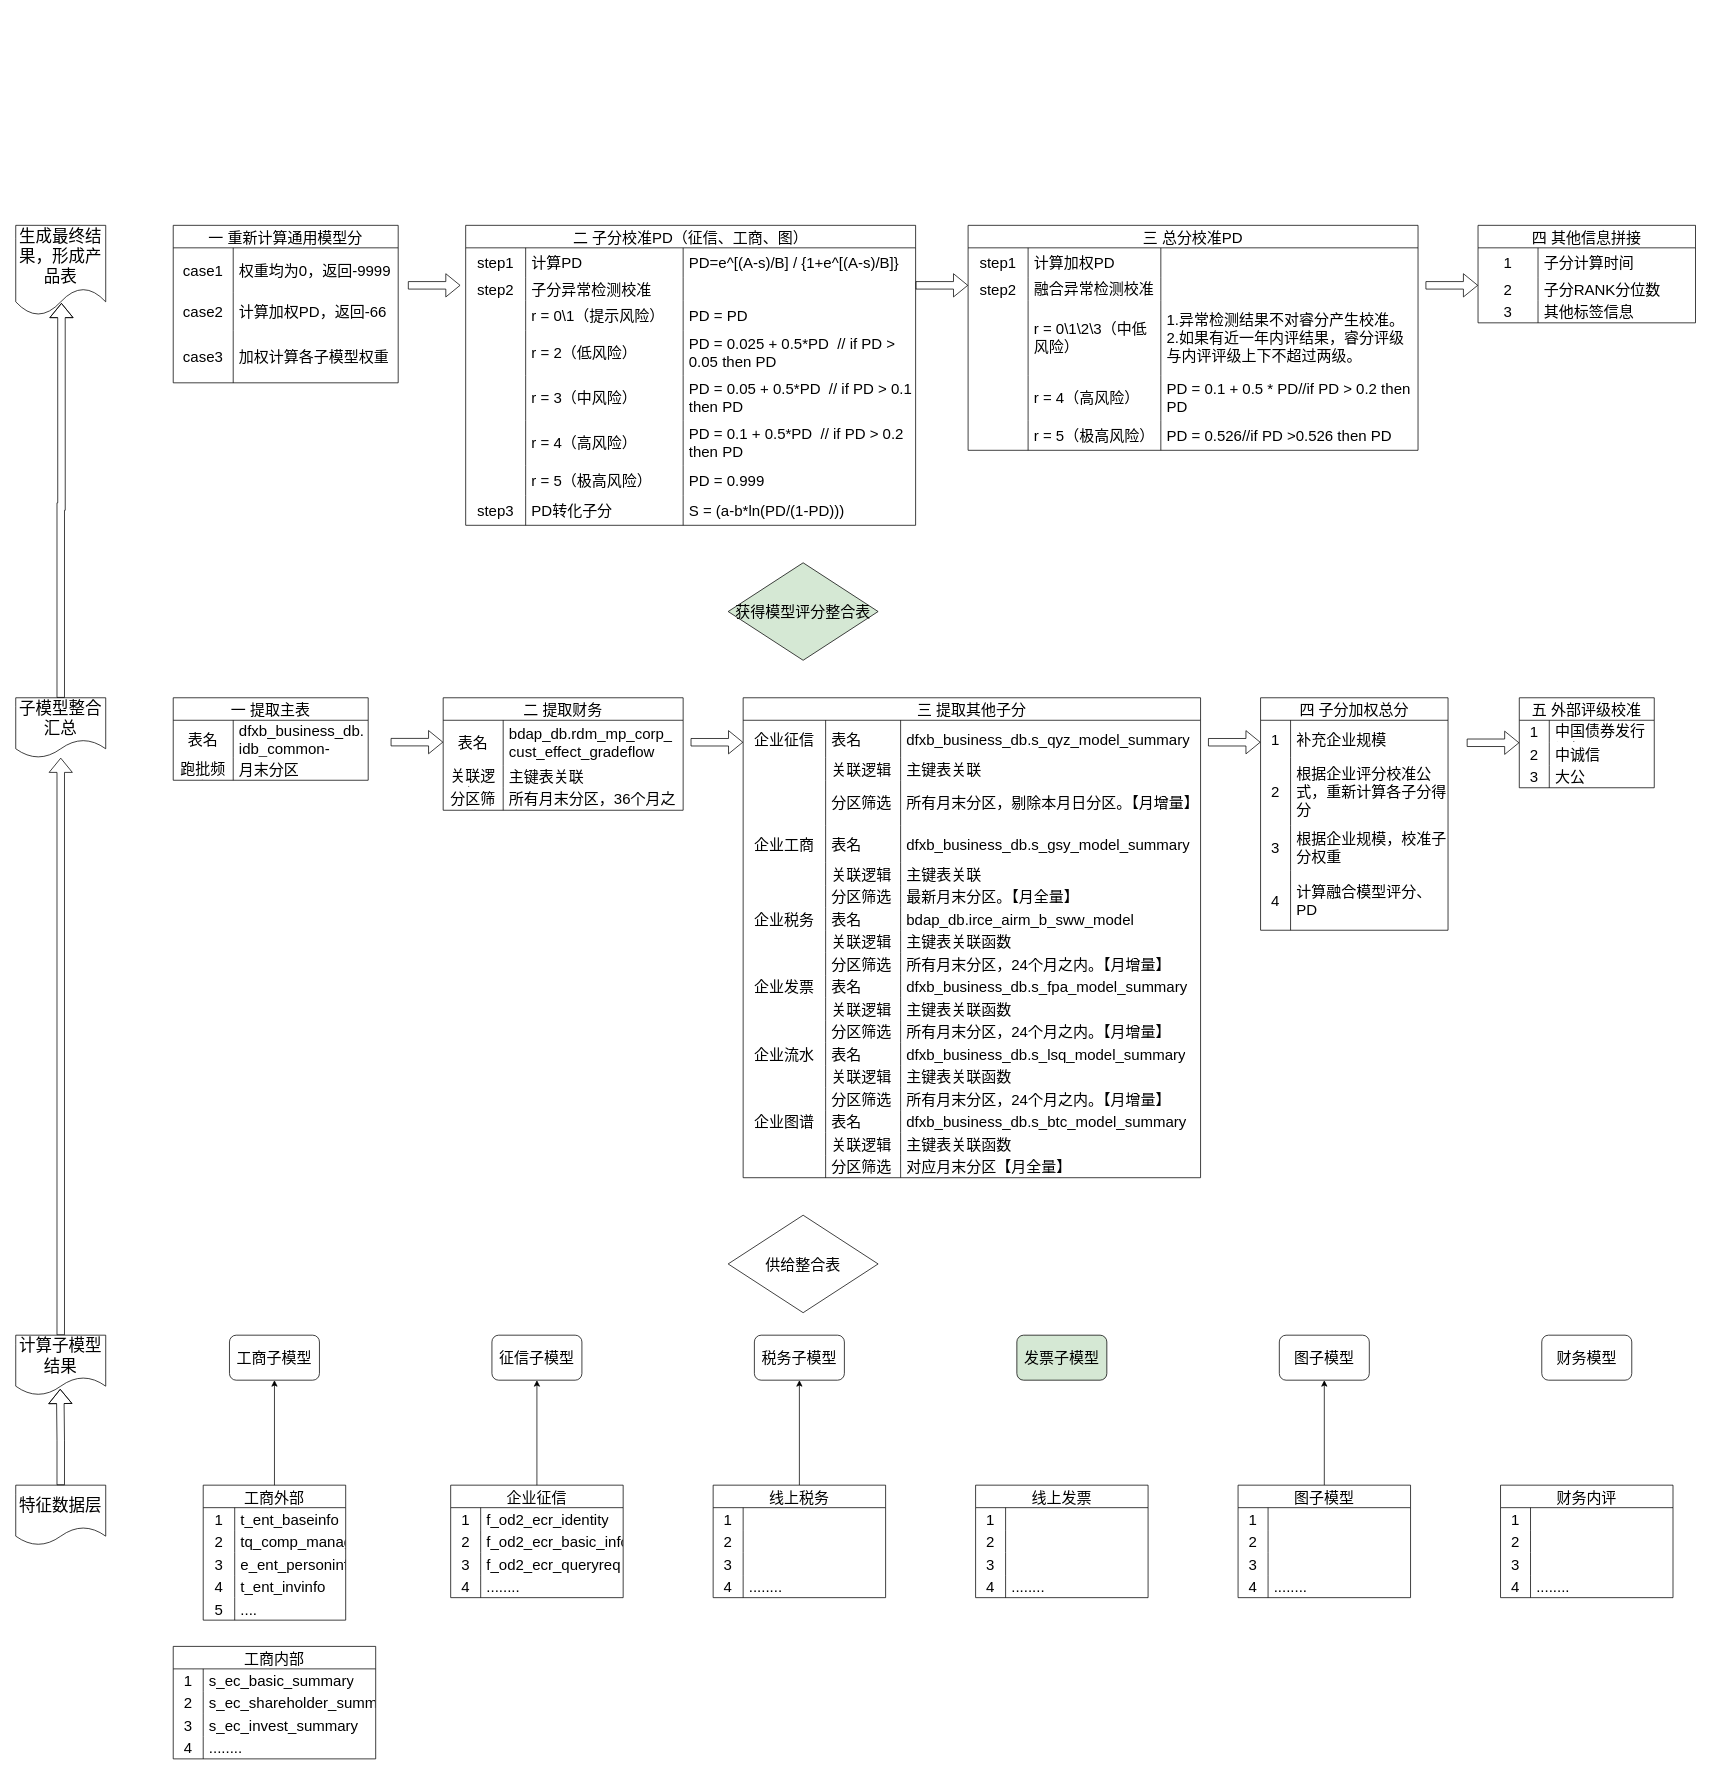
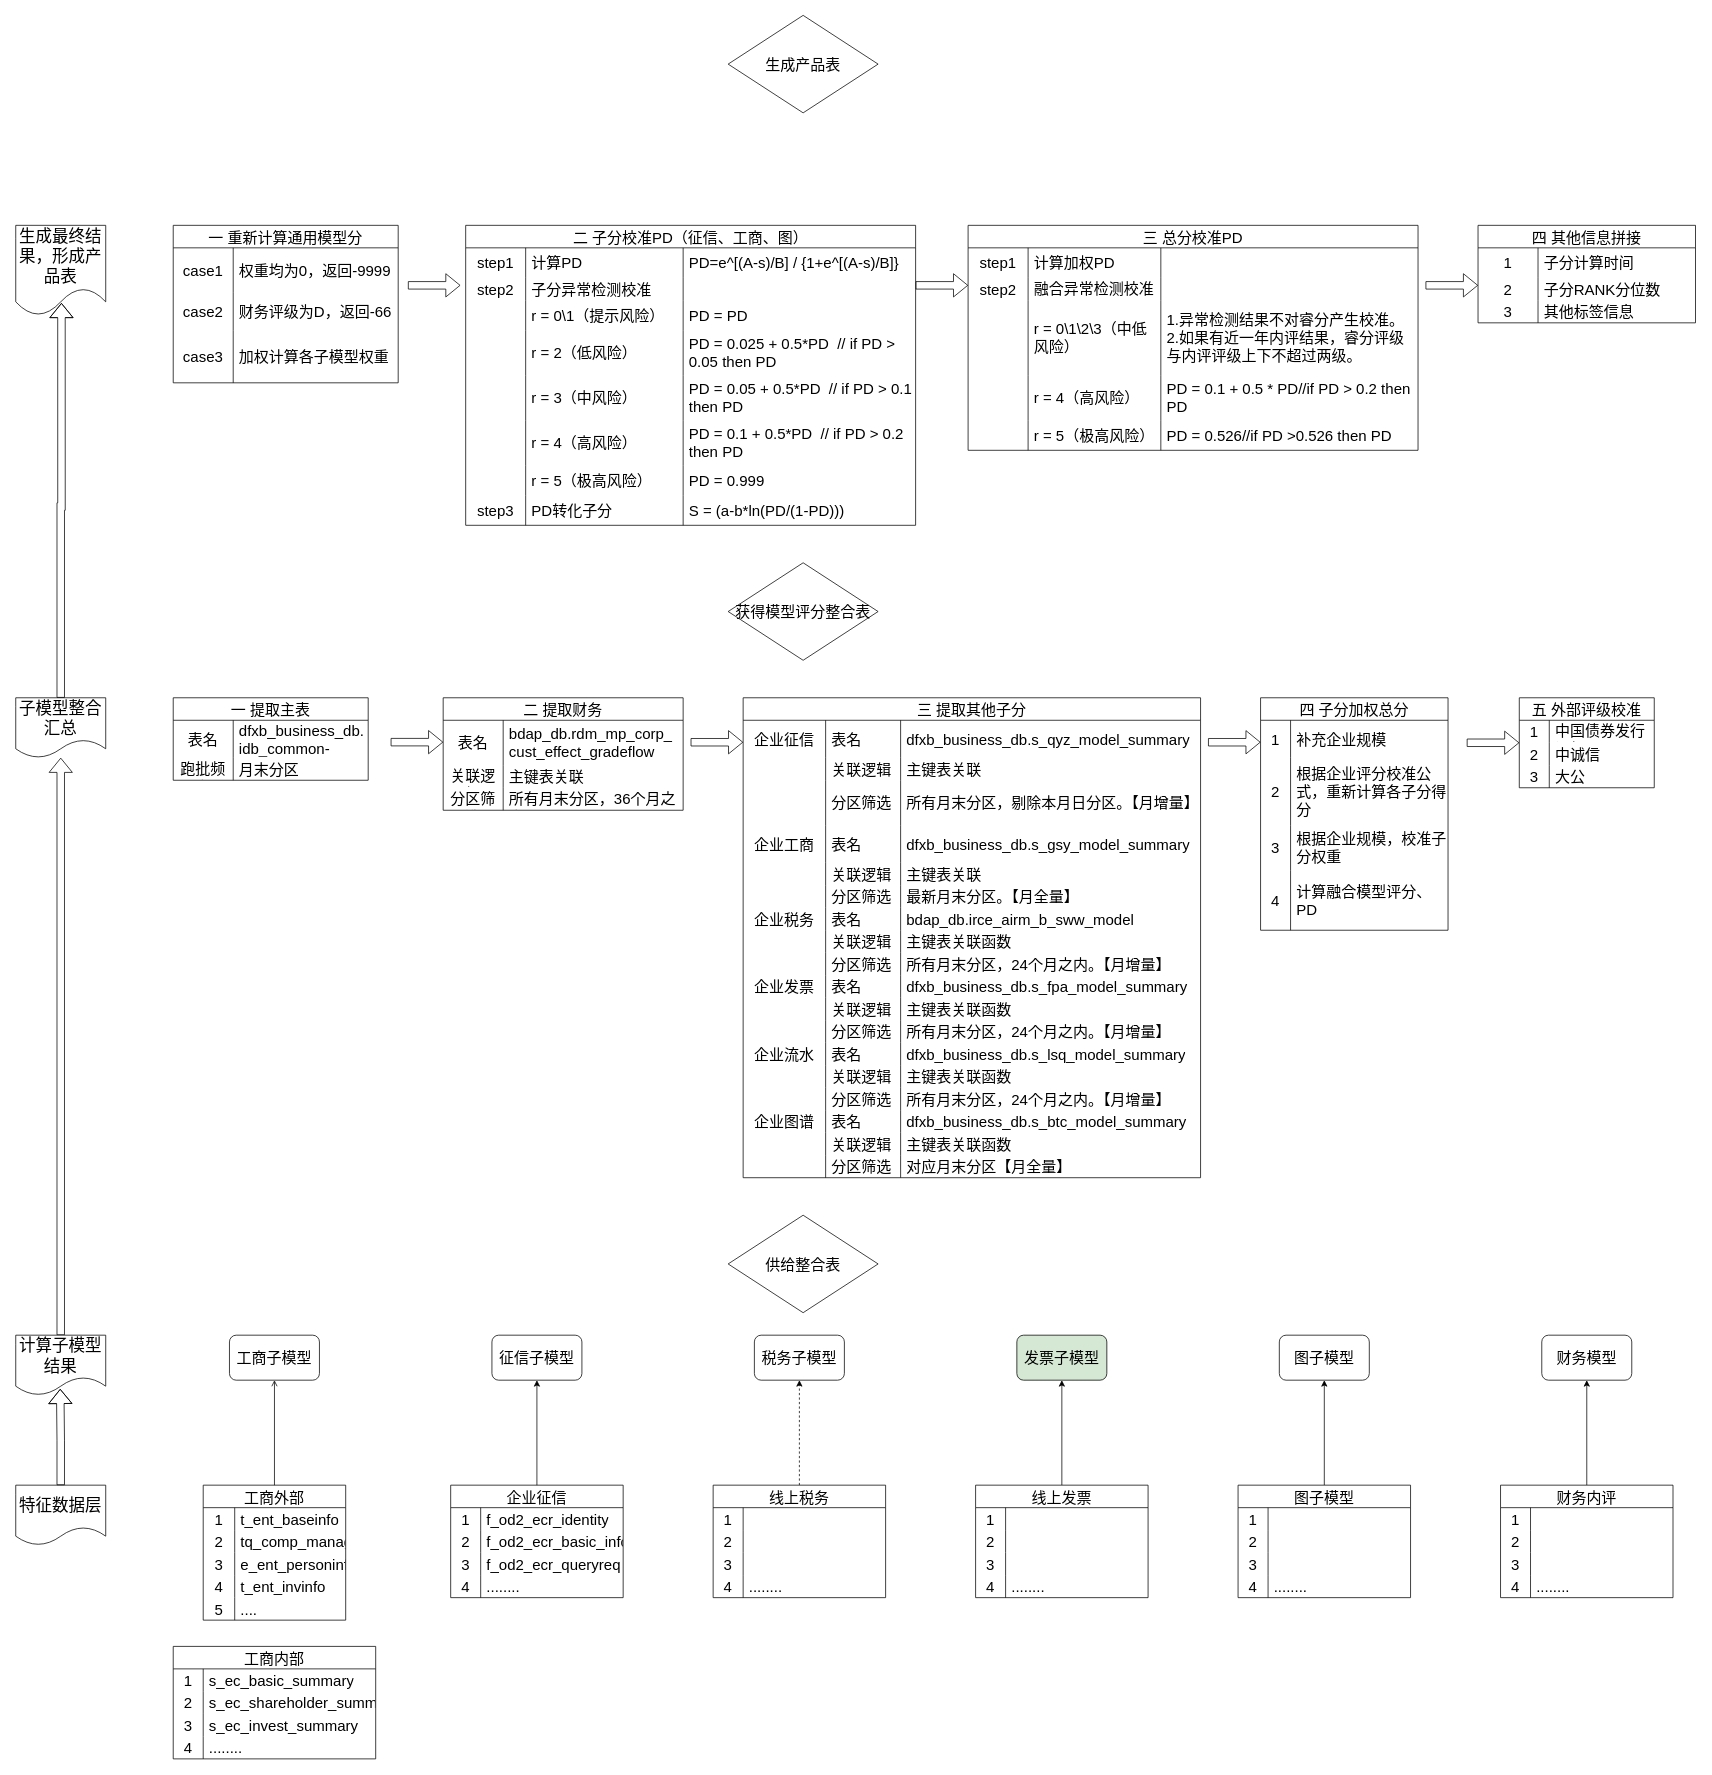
none -> (803, 64)
(312, 312) -> (316, 312)
(803, 612) -> (803, 612)
(274, 1386) -> (274, 1385)
none -> (1062, 1386)
(799, 1435) -> (799, 1435)
none -> (1587, 1435)
